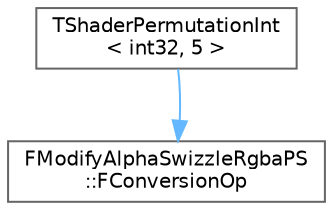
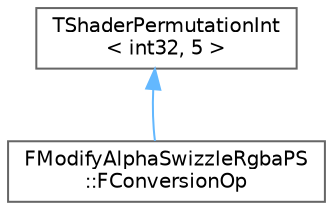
(180, 95) -> (153, 115)
